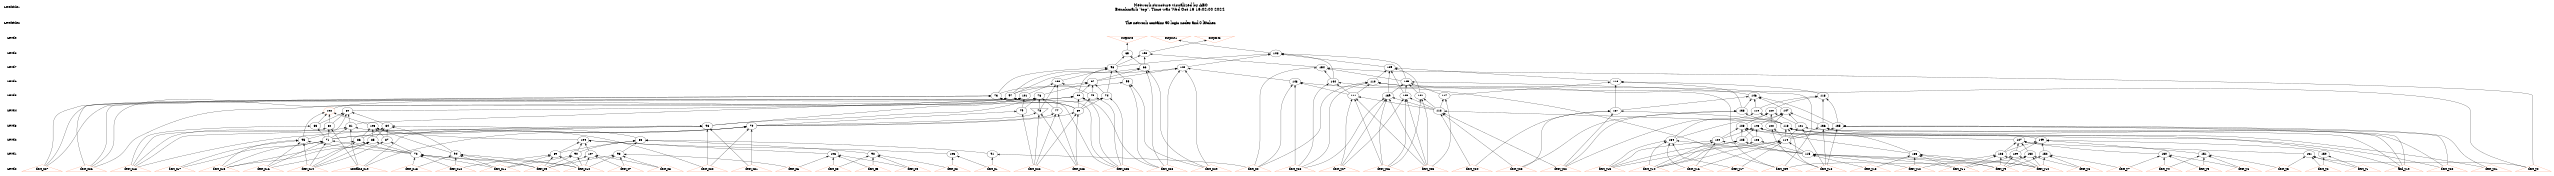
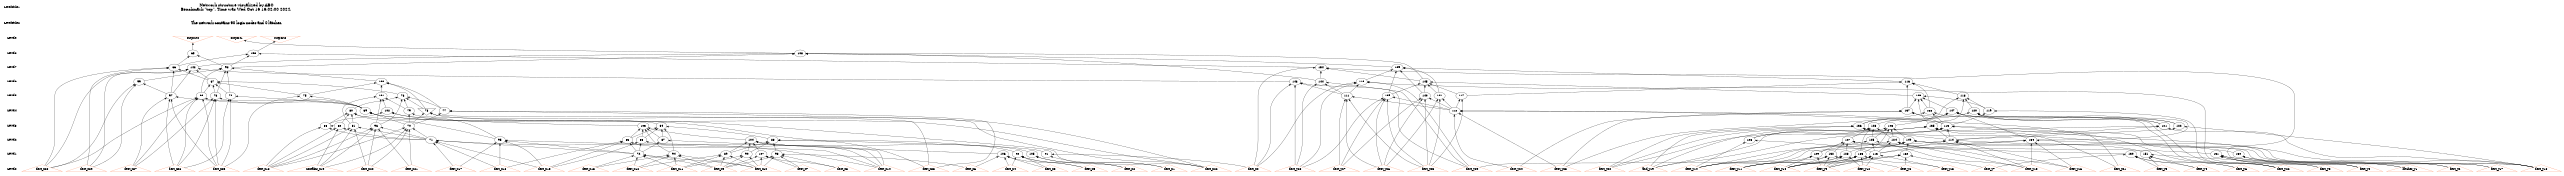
(329, 111) -> (387, 111)
(329, 121) -> (334, 126)
(2363, 169) -> (2410, 169)
